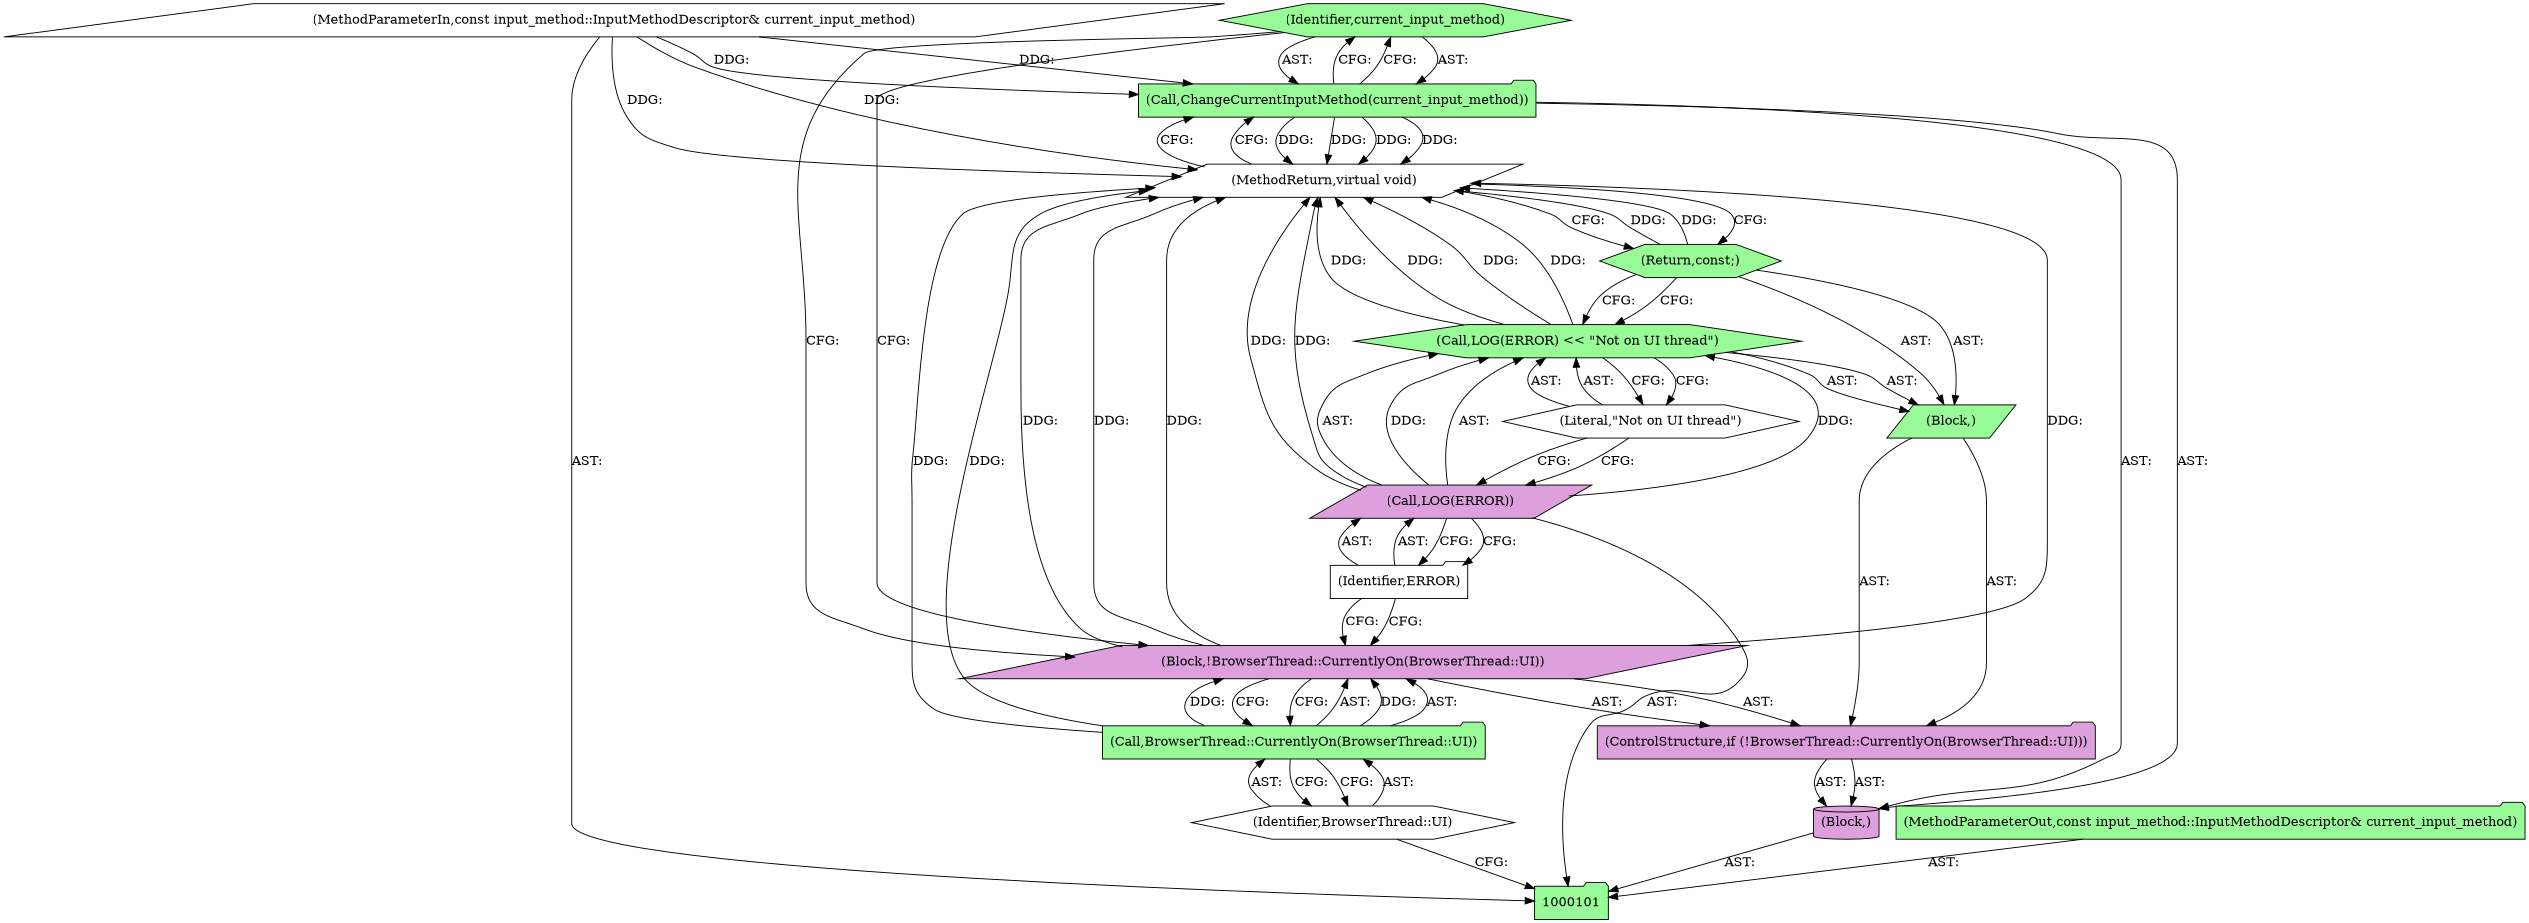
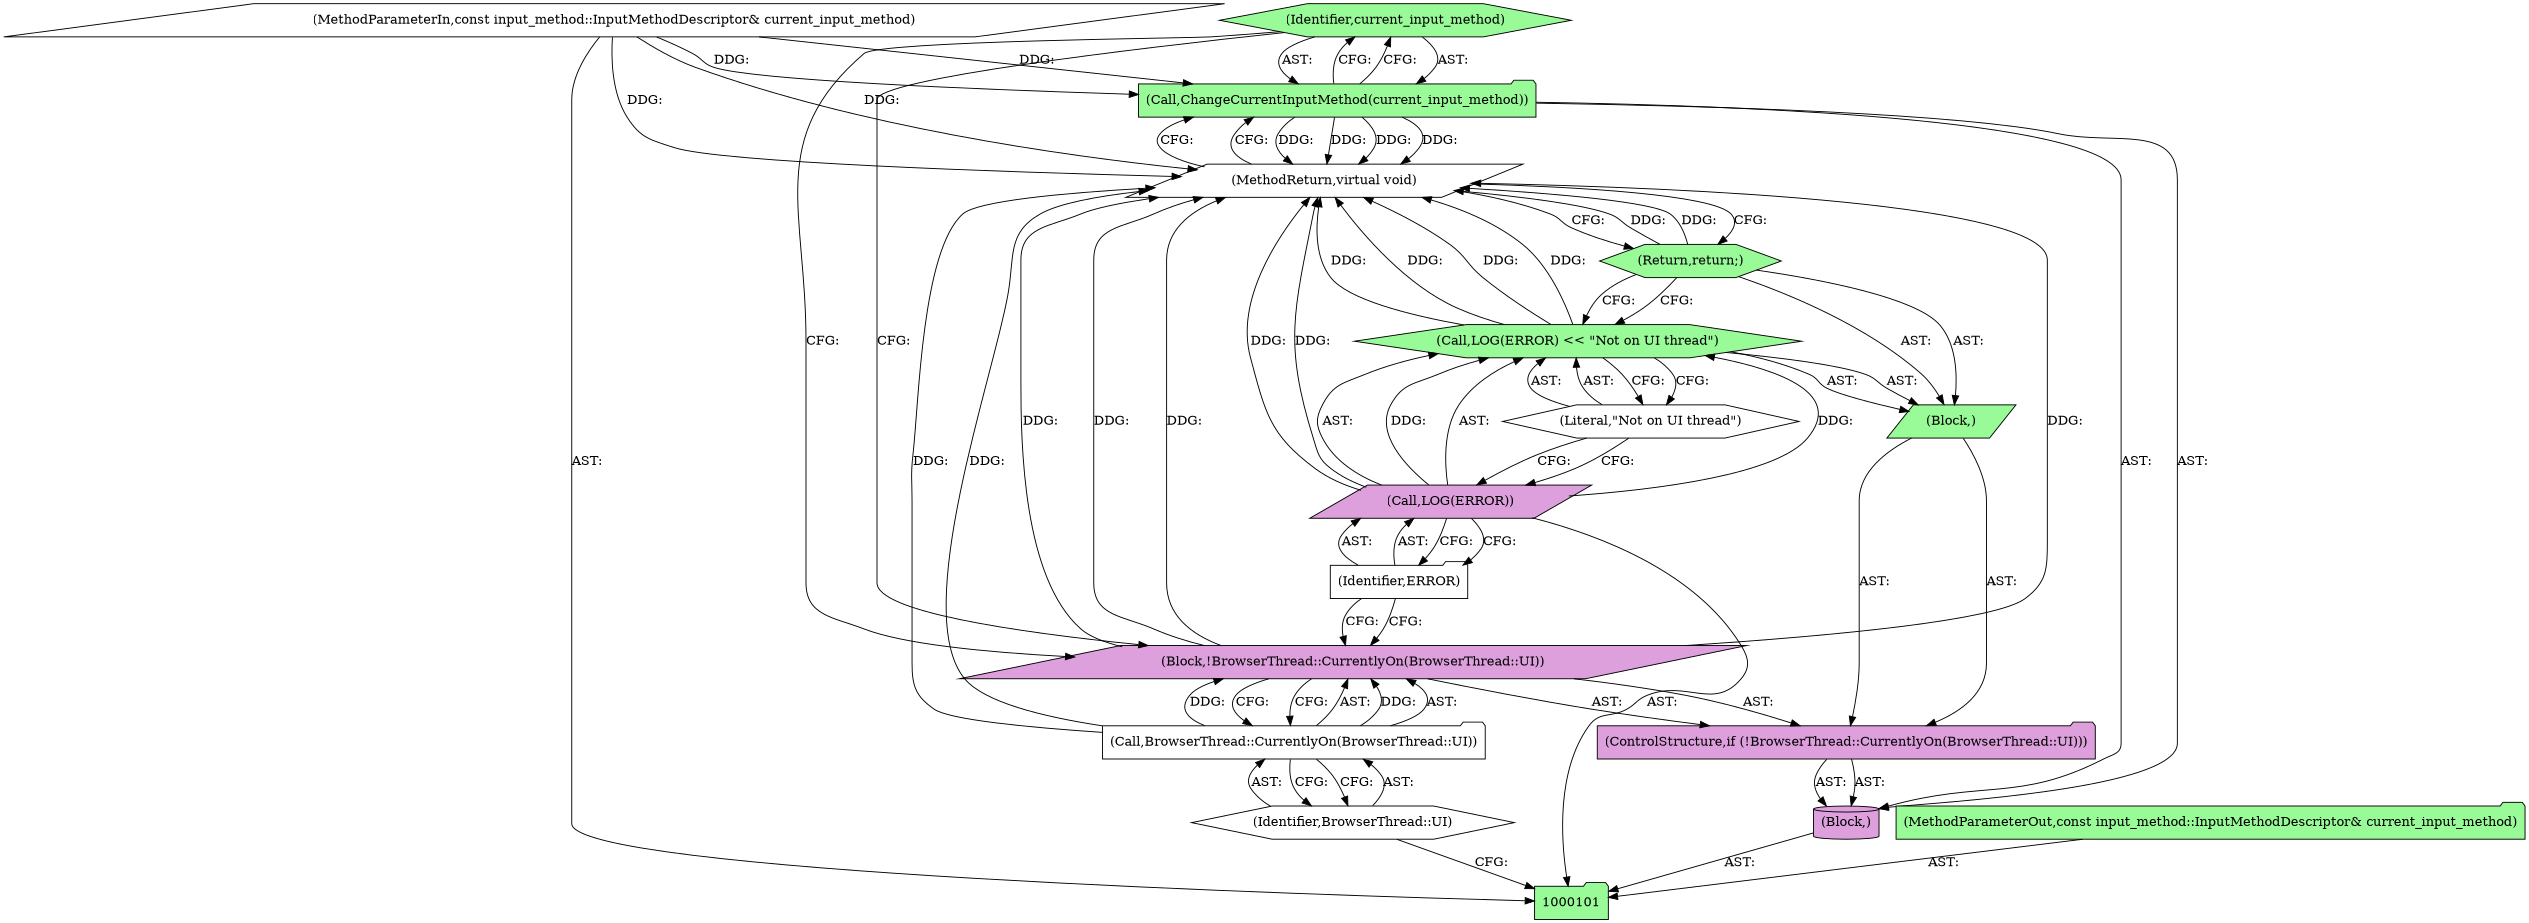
(1690, 261) -> (1690, 261)
(1294, 742) -> (1294, 742)
